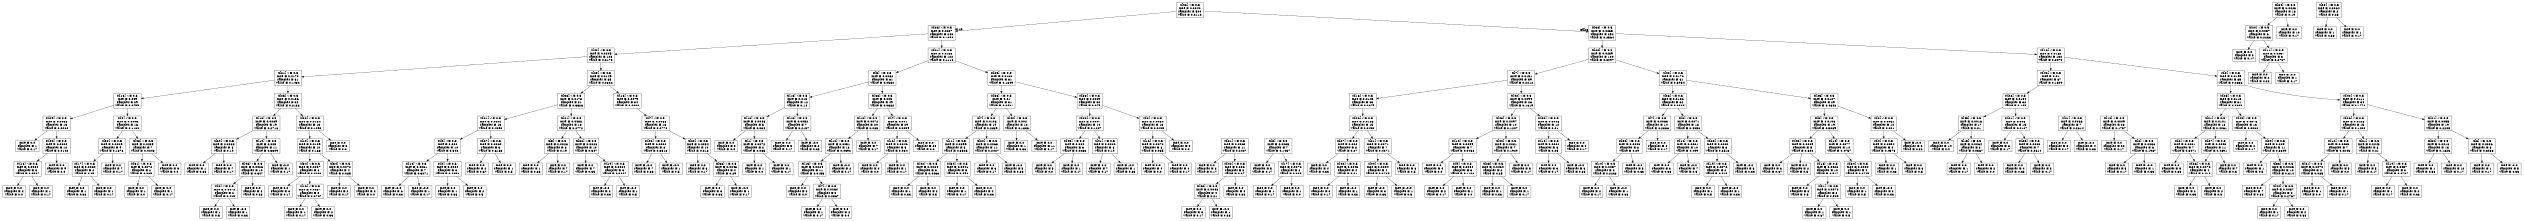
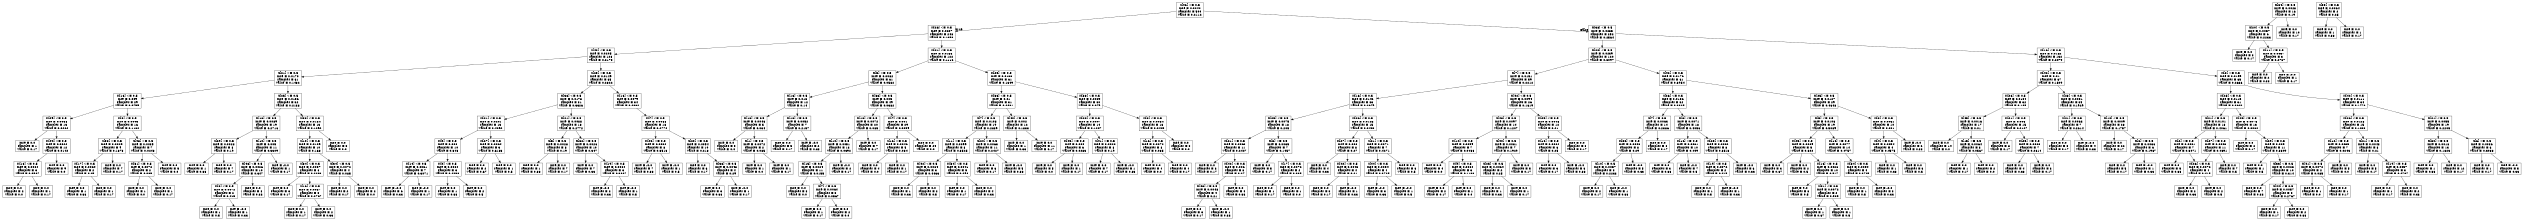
none -> (2072, 101)
none -> (1278, 123)
